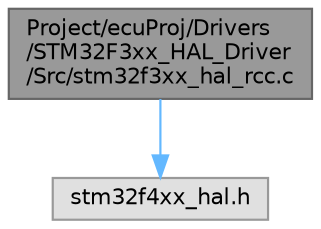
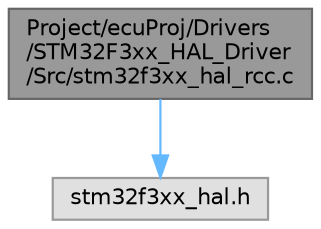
(160, 199) -> (160, 199)
